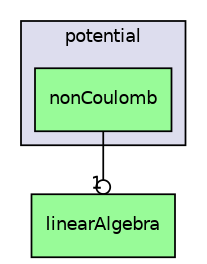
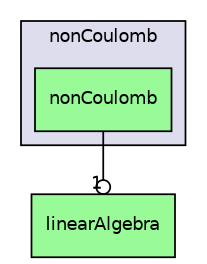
(103, 38) -> (103, 38)
